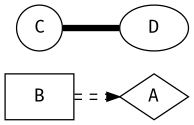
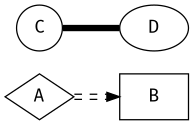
(91, 97) -> (91, 97)
